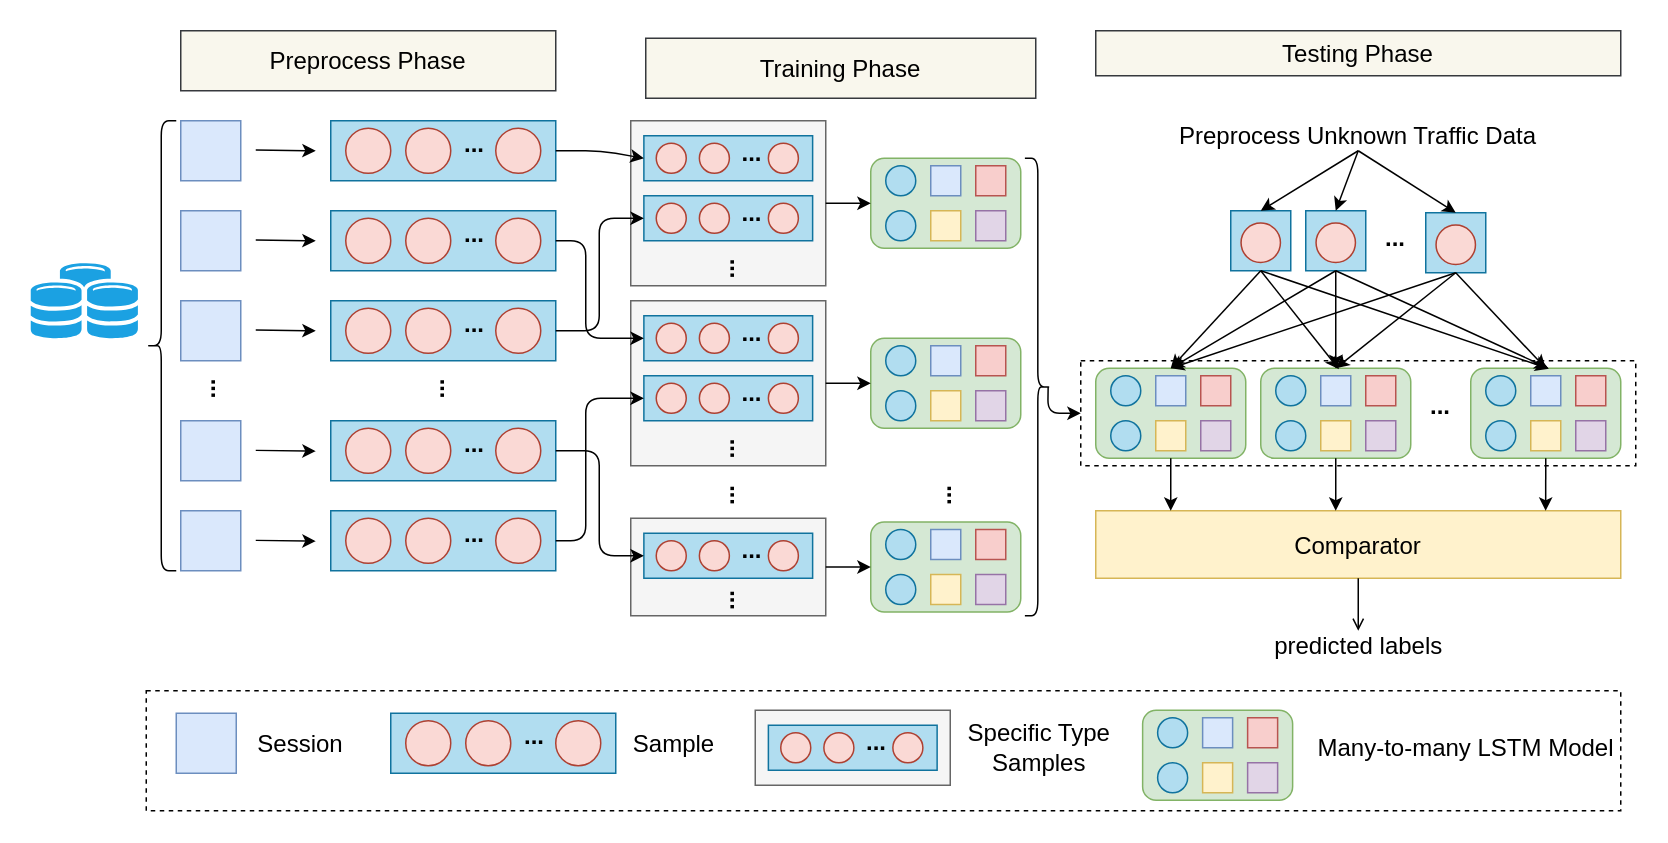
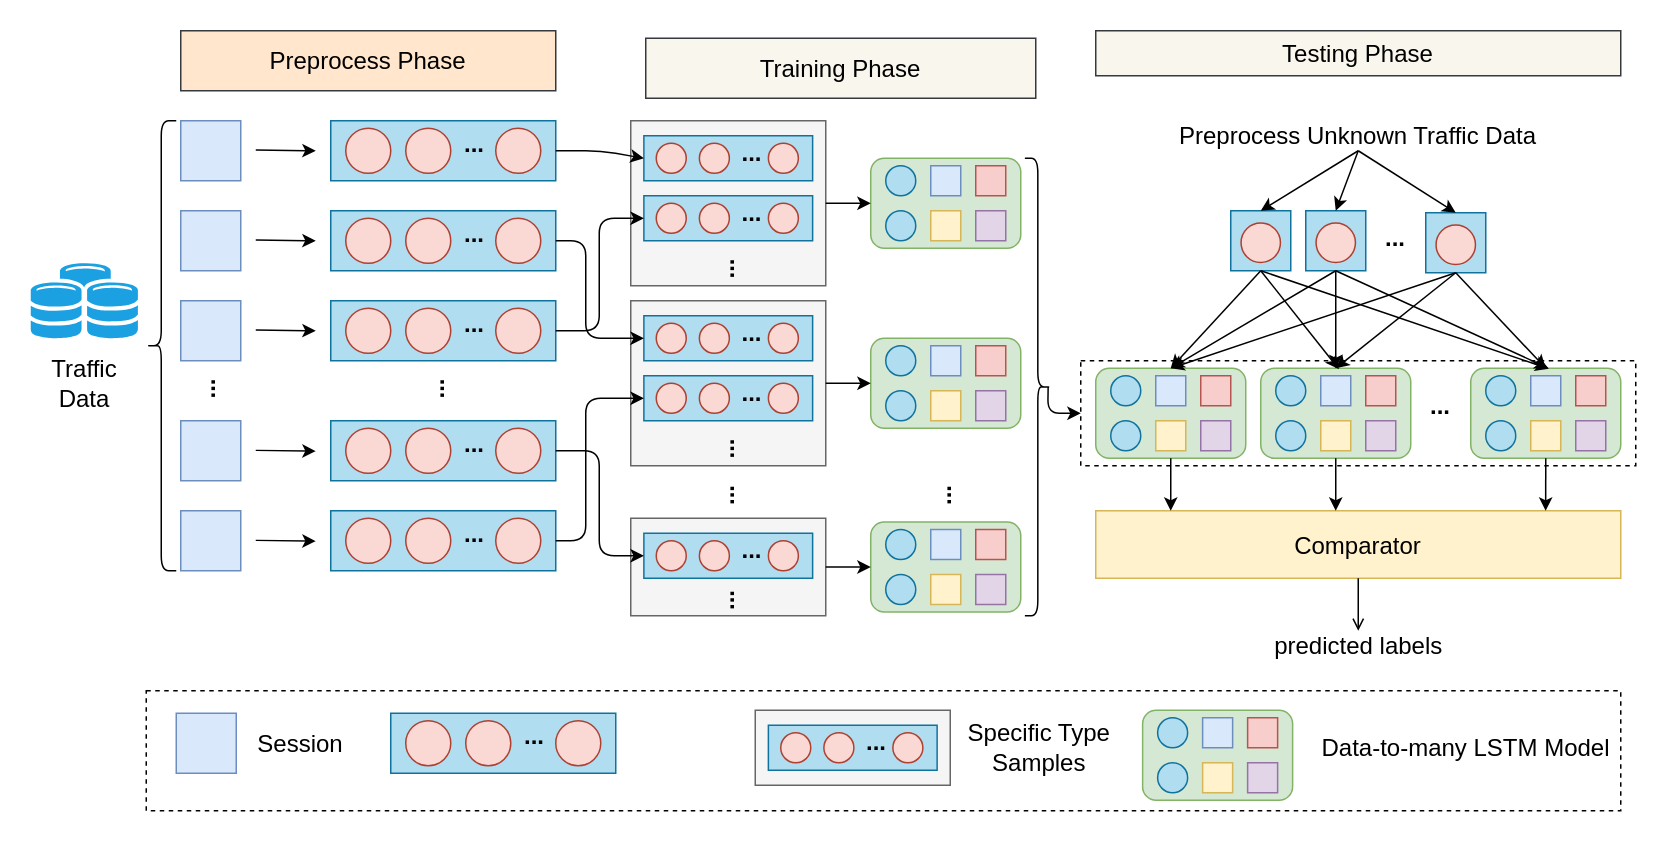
(368, 61) -> (368, 61)
none -> (84, 383)
(674, 743) -> none
(1466, 748) -> (1466, 748)
